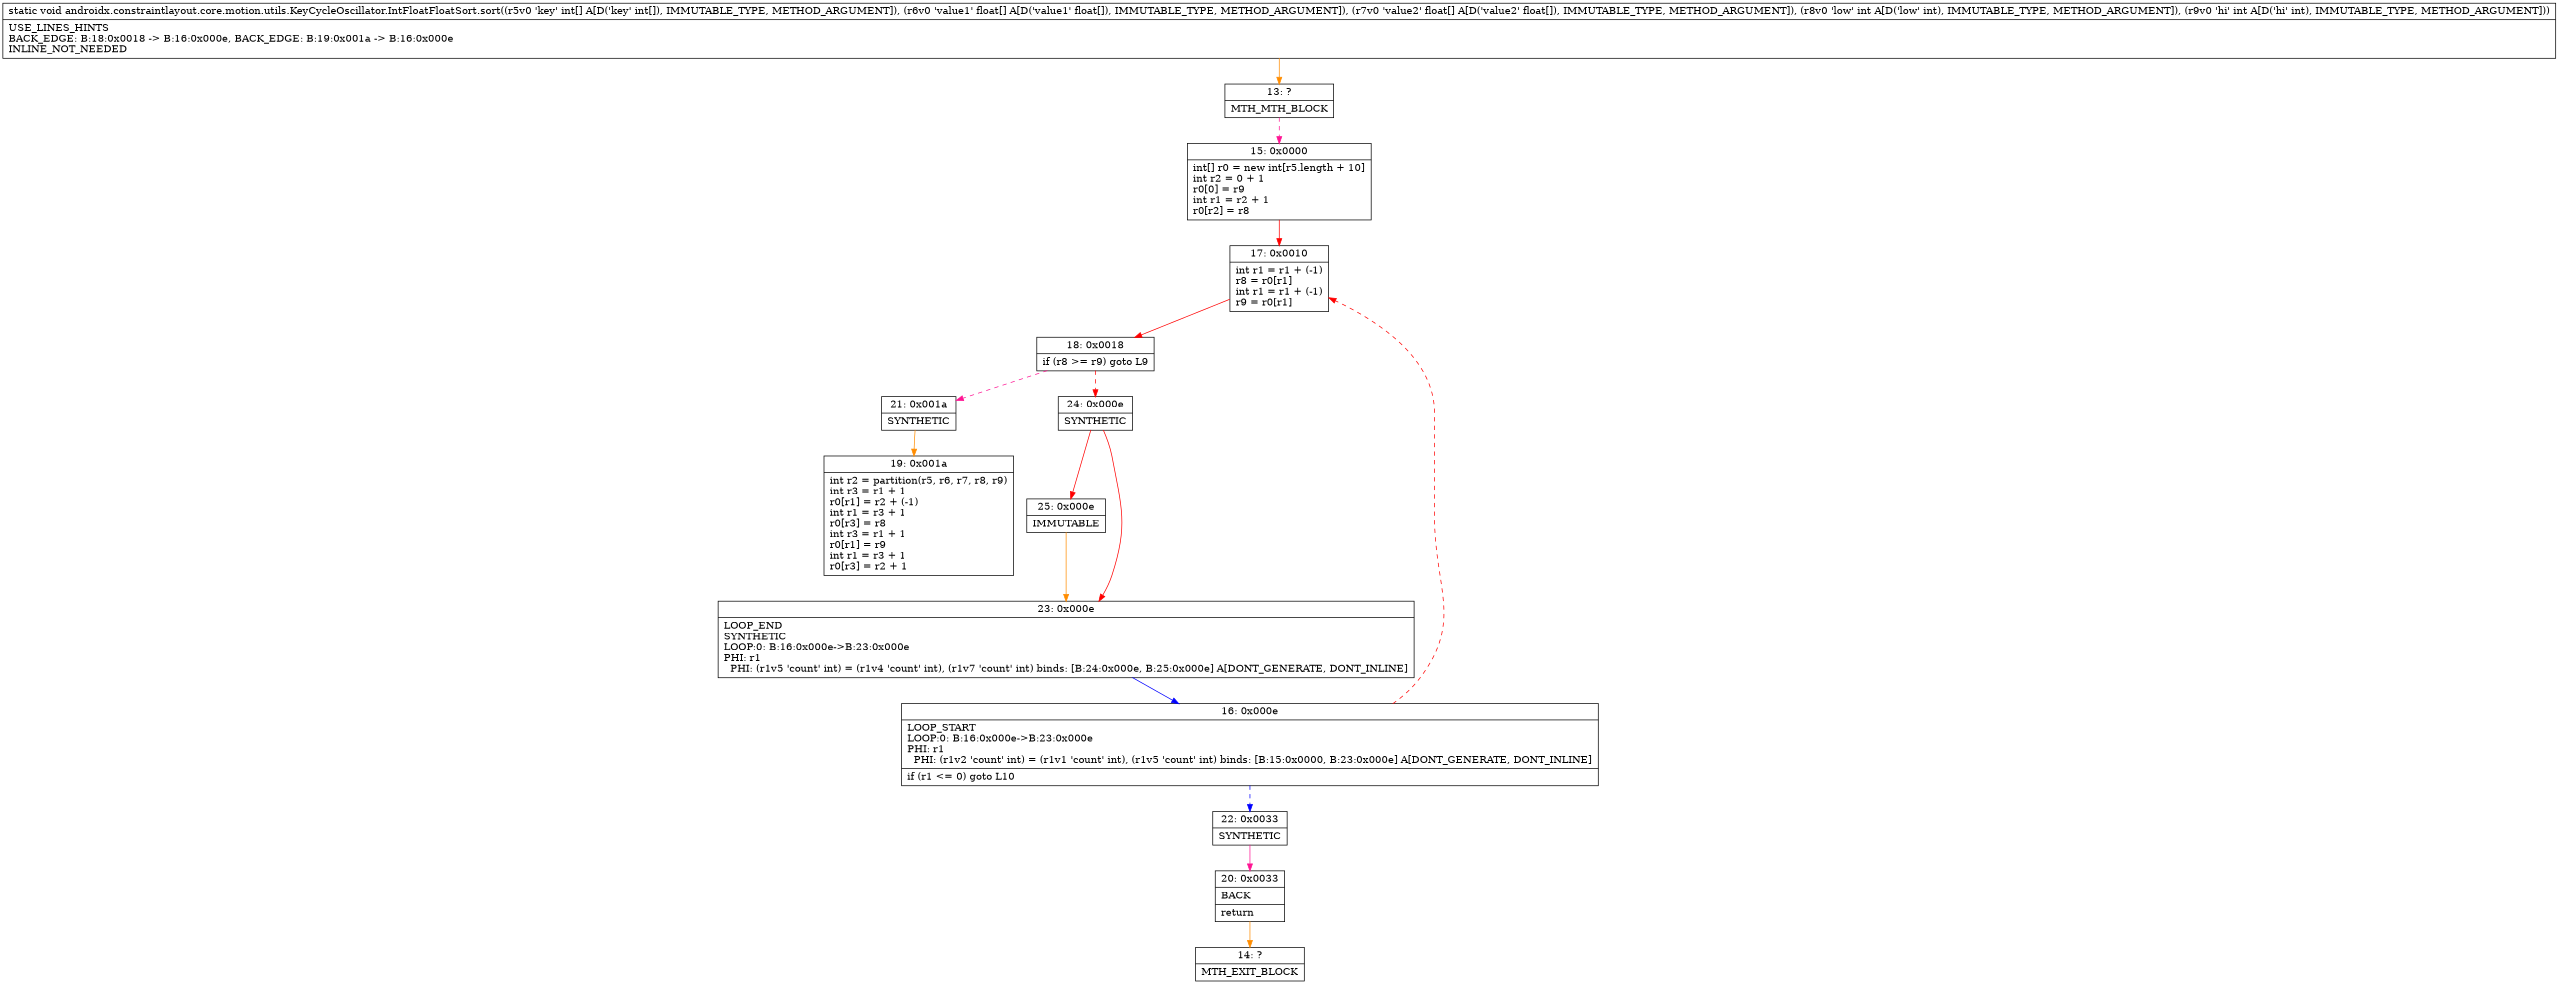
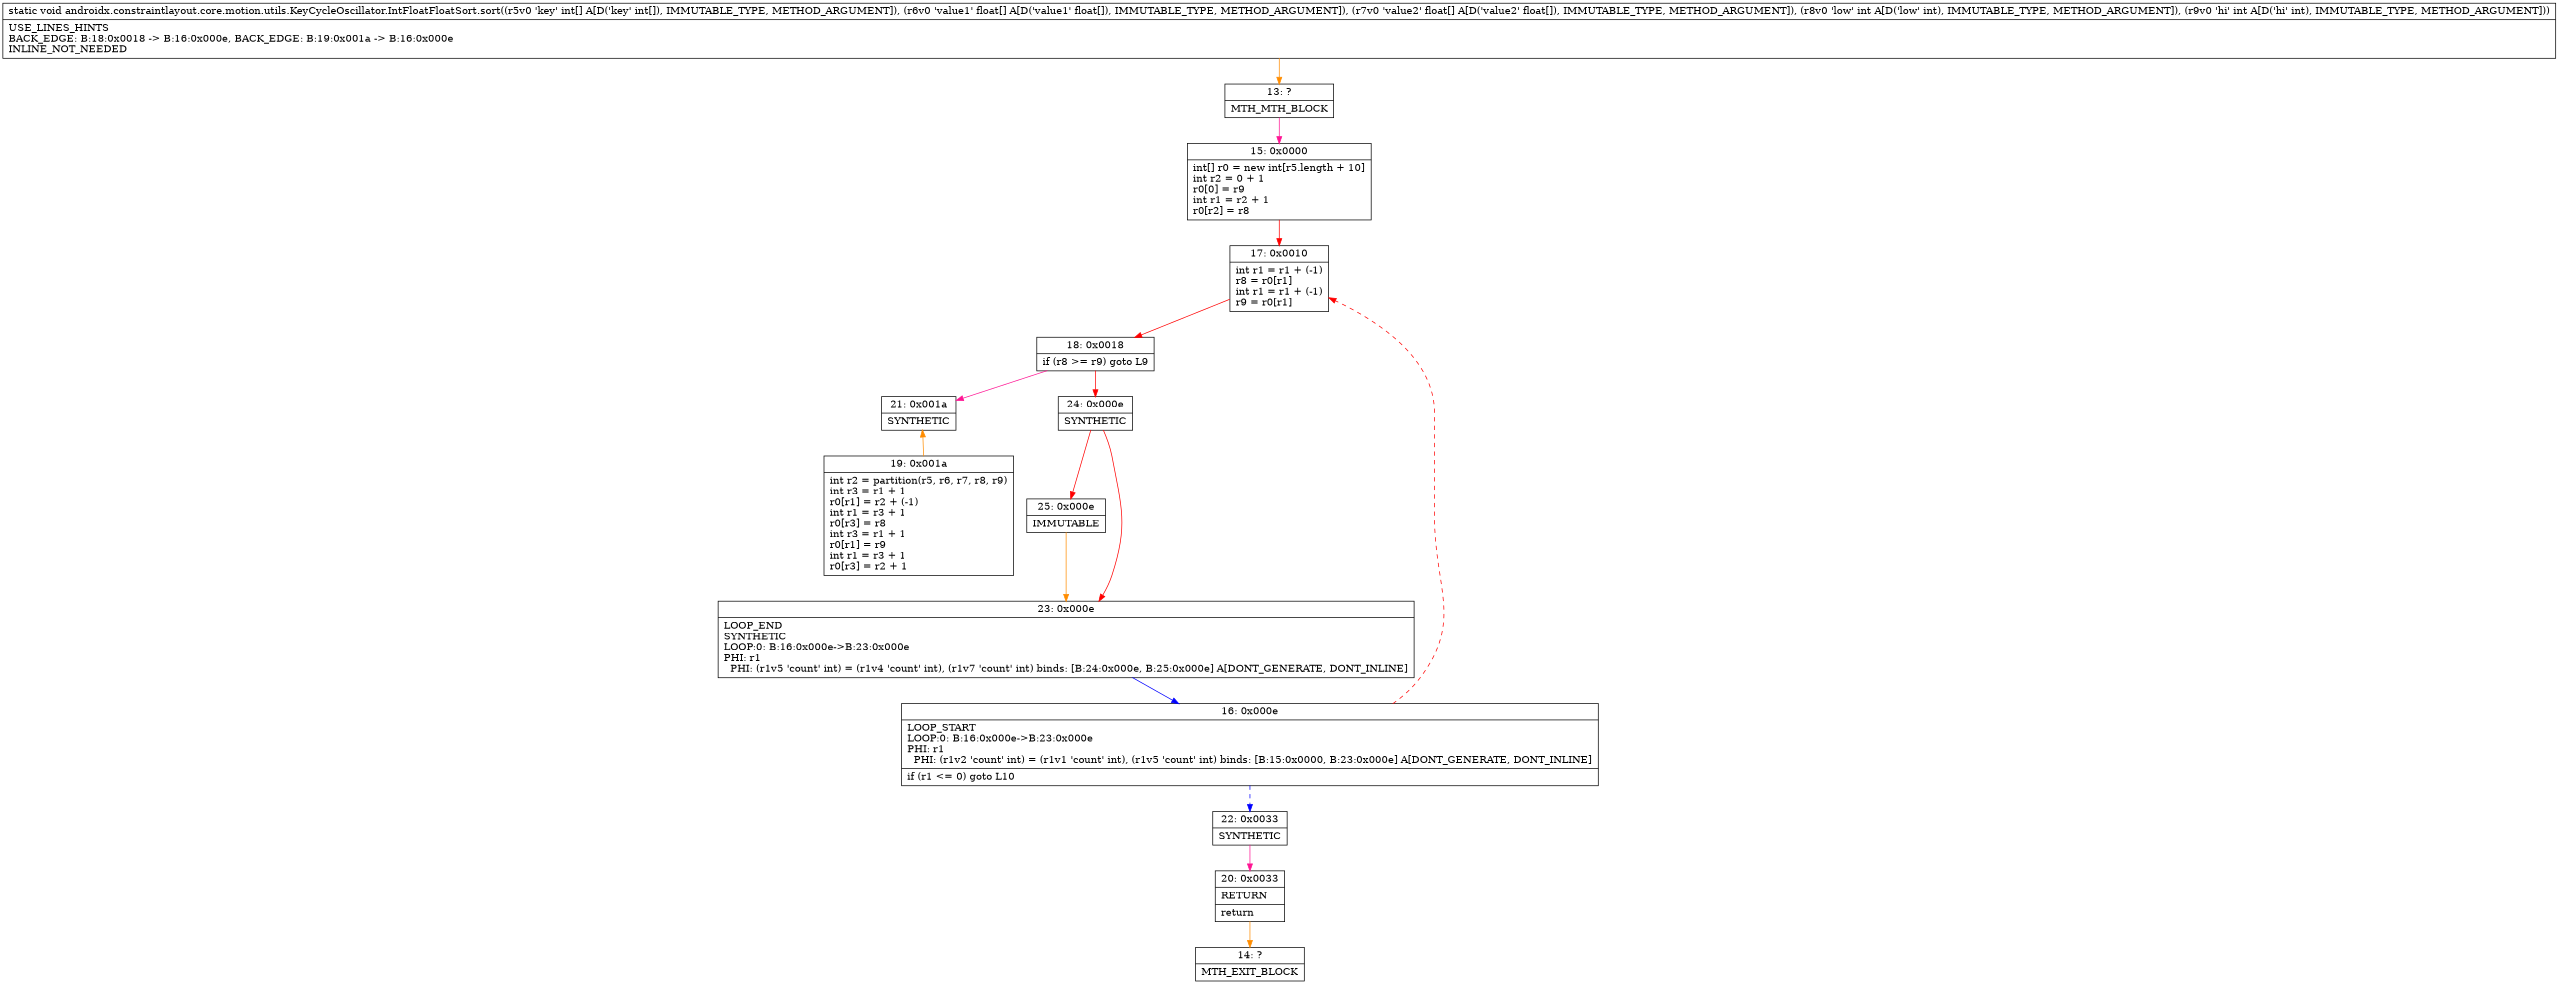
(1279, 127) -> (1279, 127)
(1095, 380) -> (1095, 380)
(1005, 384) -> (1005, 384)
(915, 439) -> (923, 447)
(1236, 896) -> (1244, 896)
